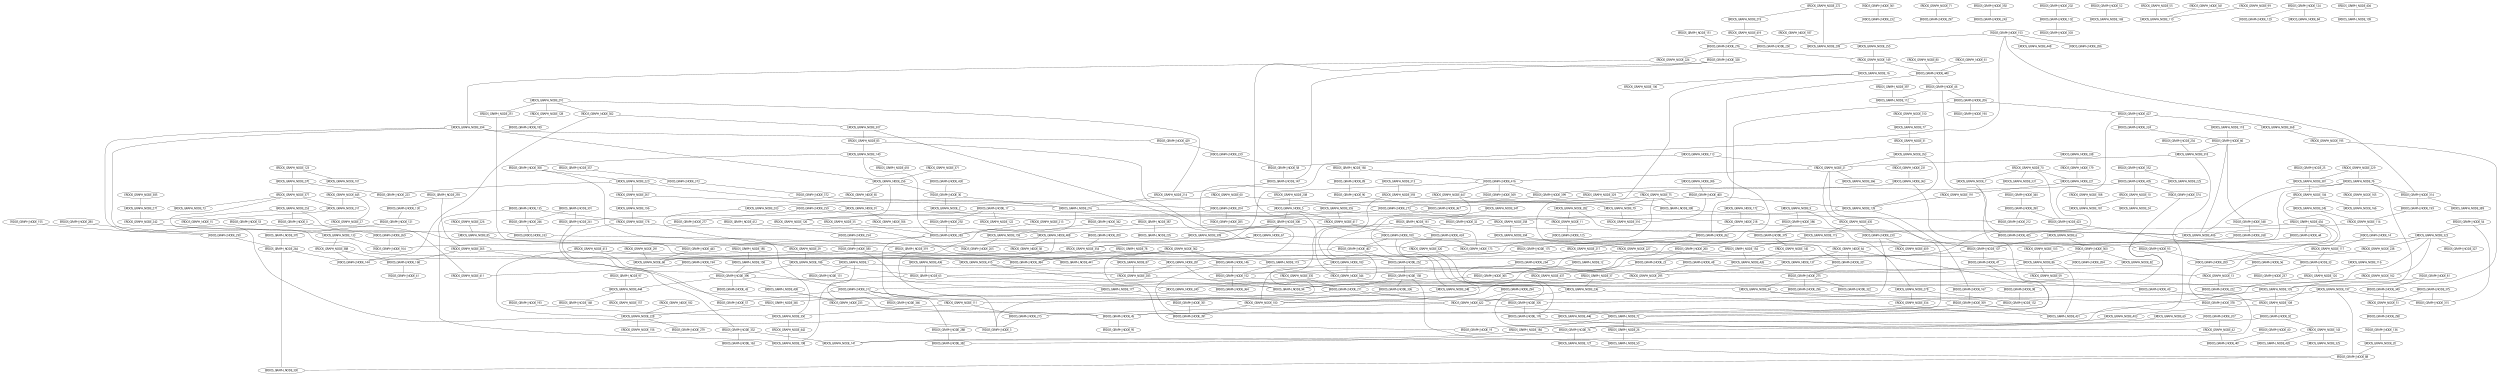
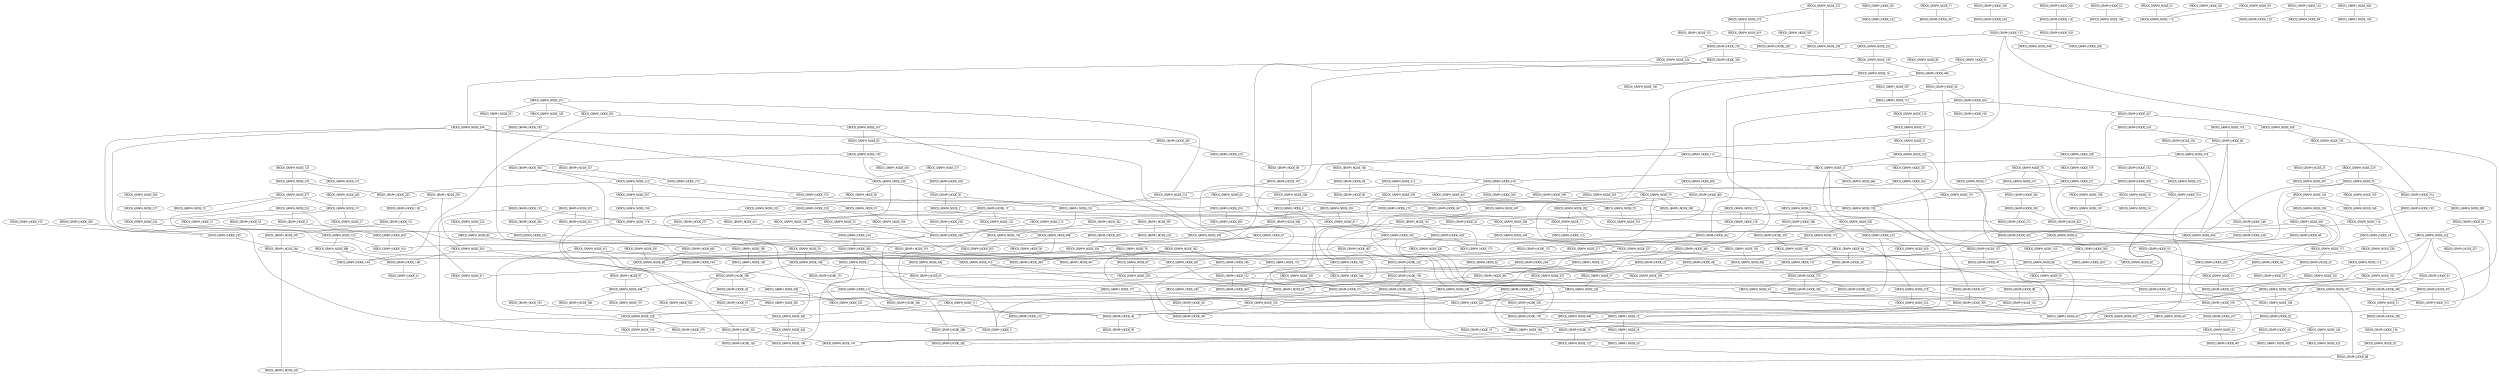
(369, 208) -> (345, 215)
(1954, 242) -> (2311, 312)
none -> (1482, 262)
(958, 282) -> (726, 296)
